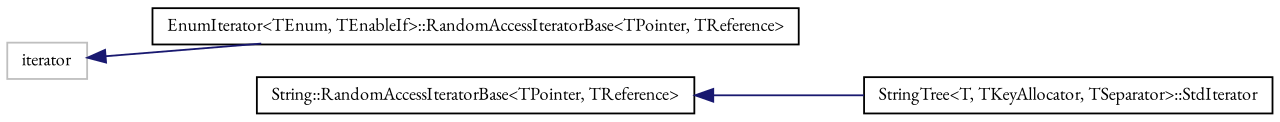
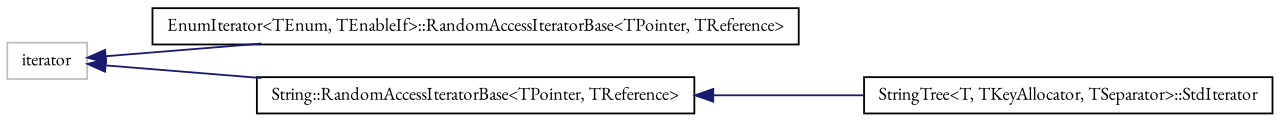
none -> (184, 72)
